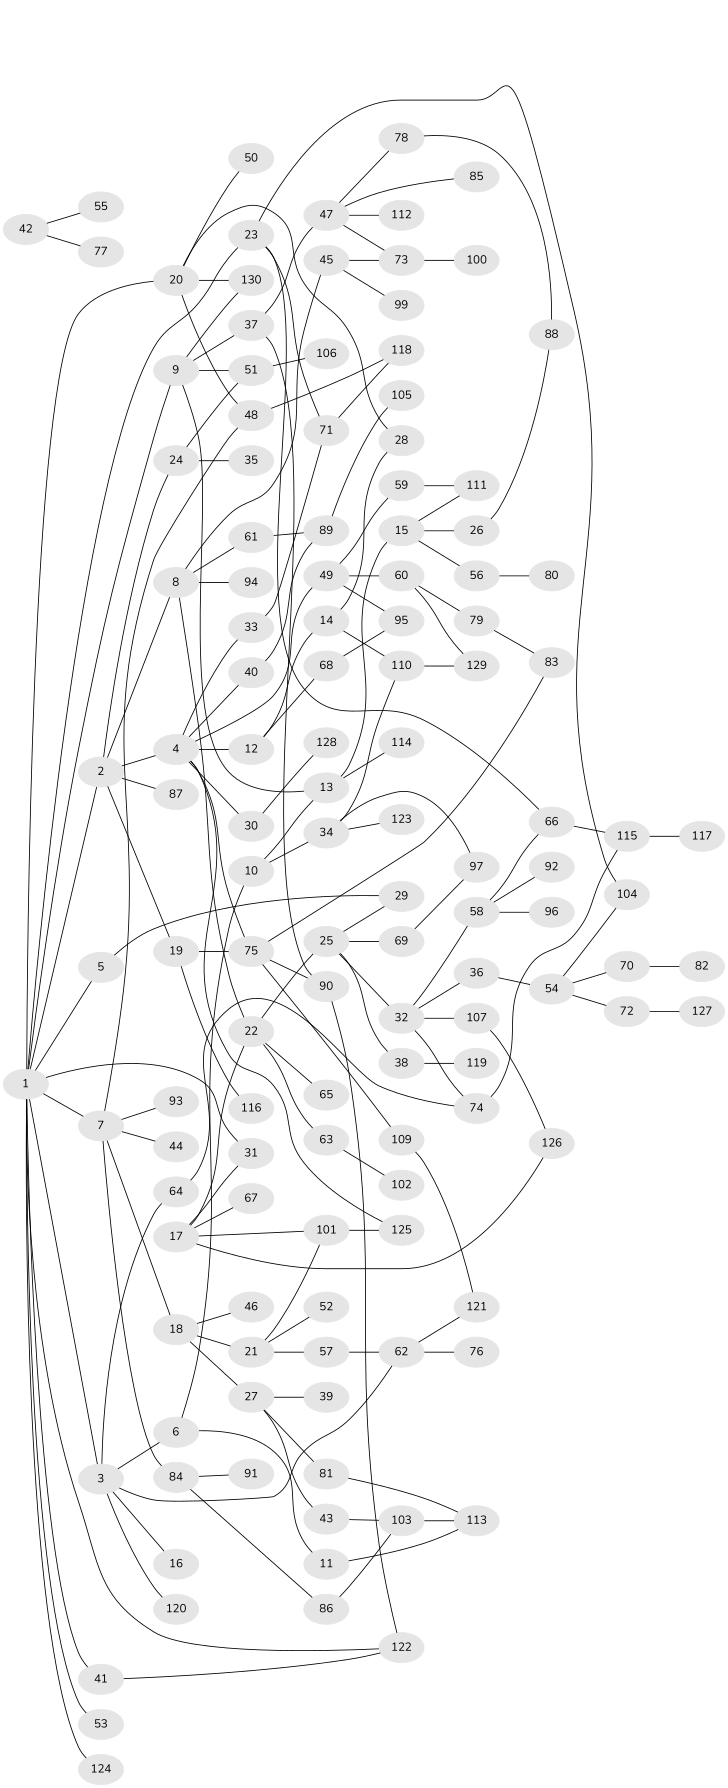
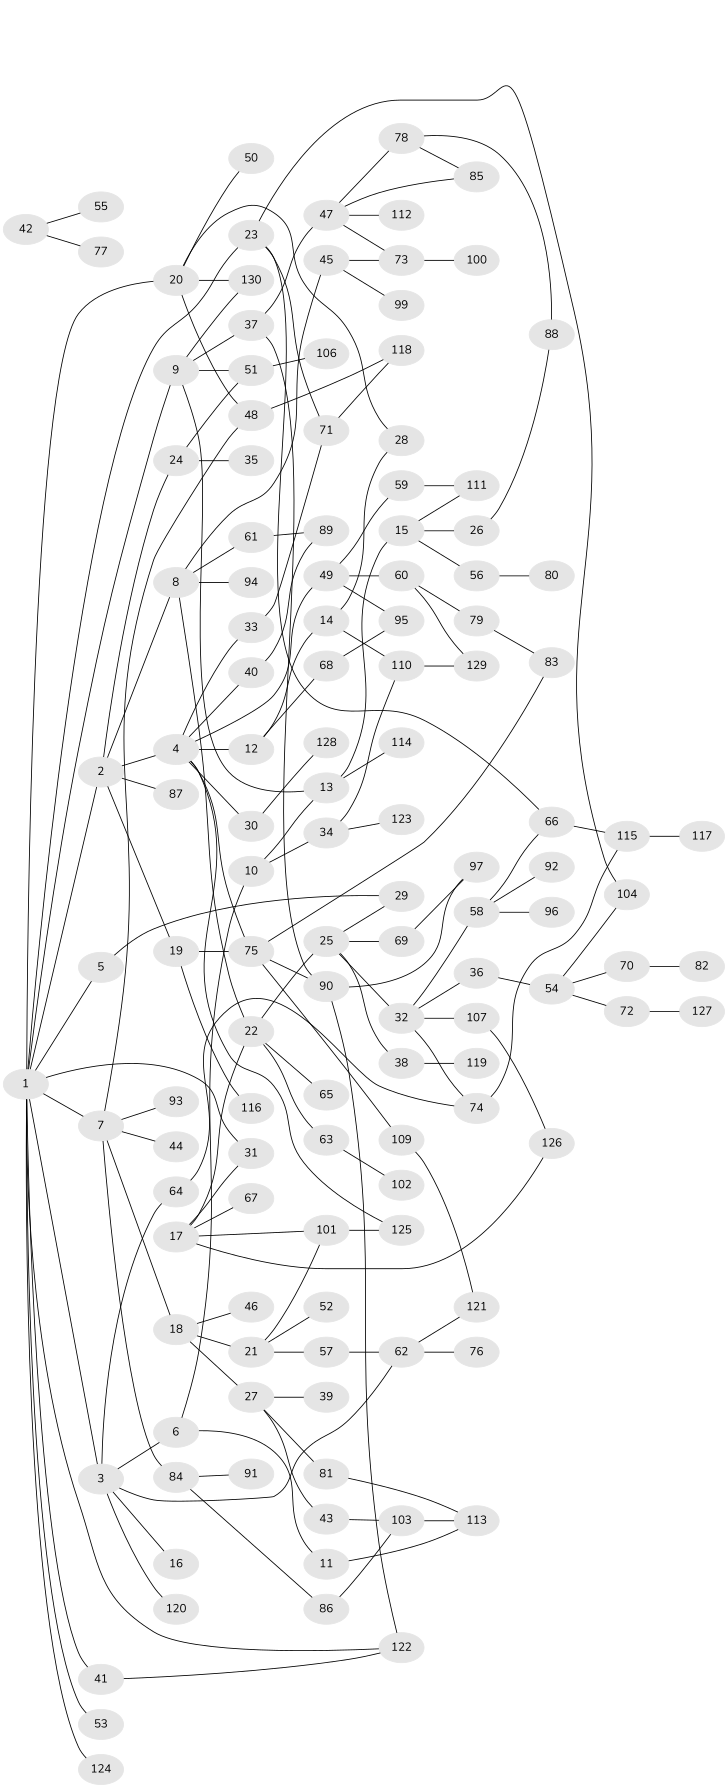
none -> (439, 158)
(402, 396) -> none
(415, 793) -> (429, 958)
